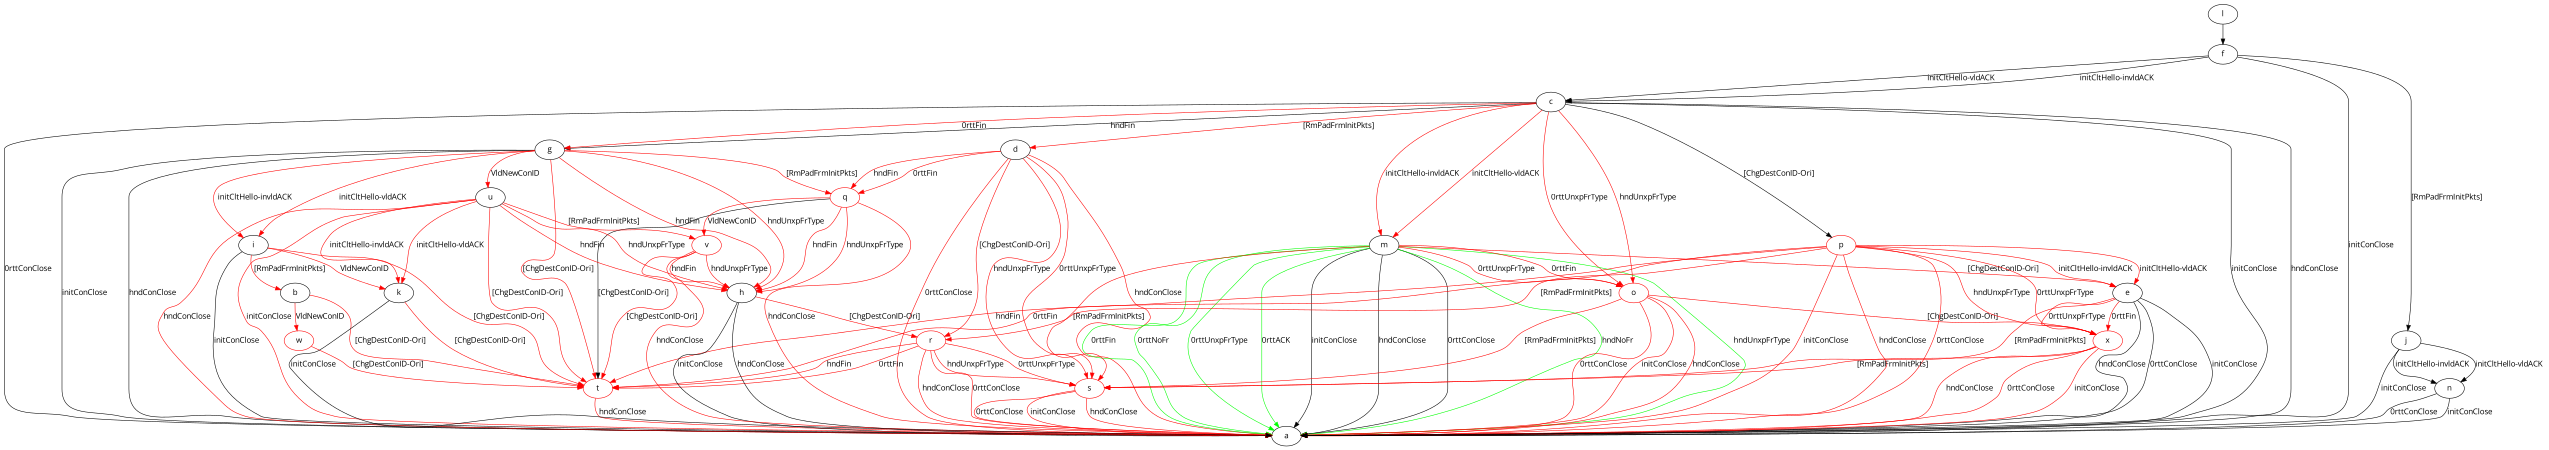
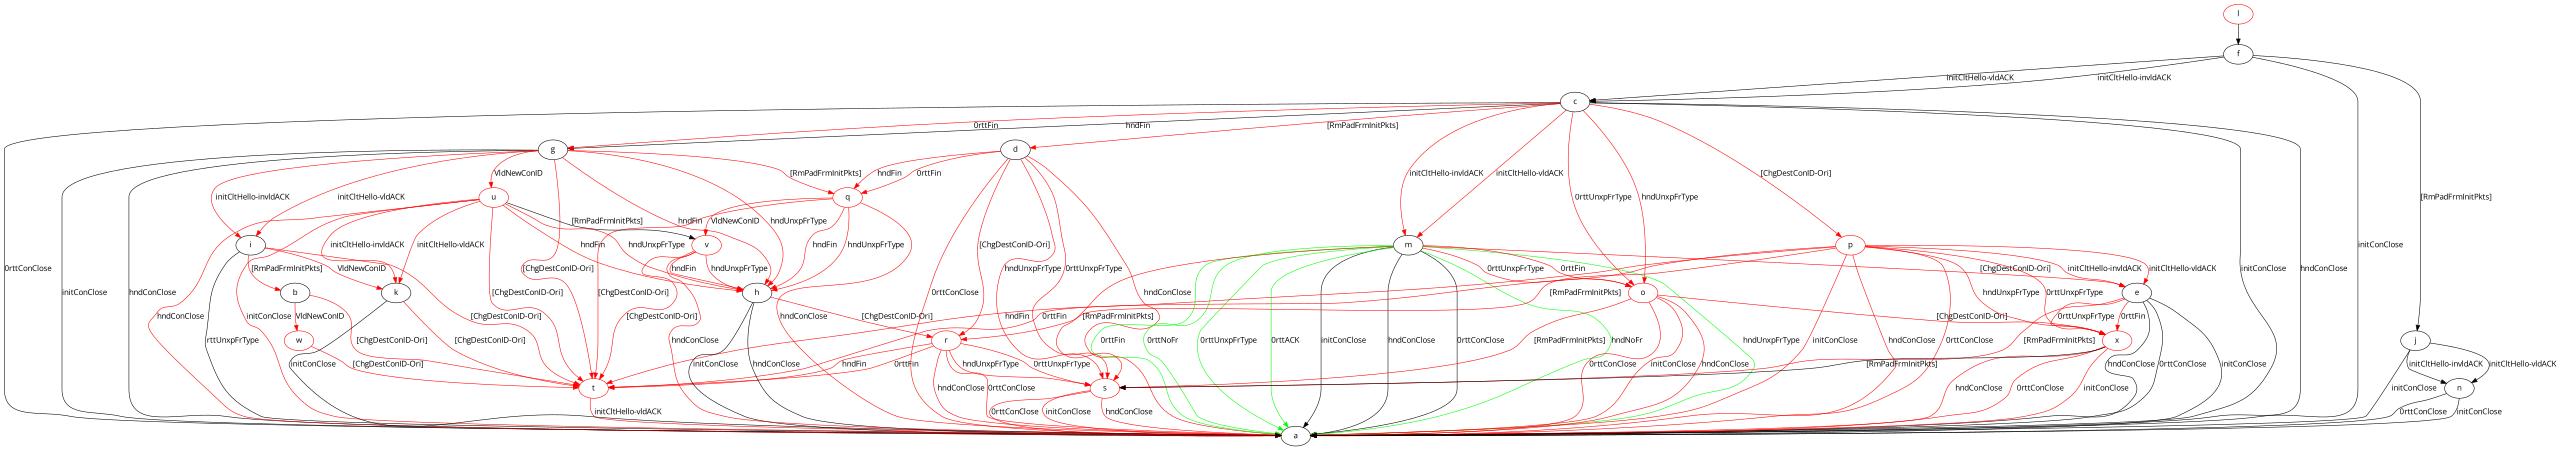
(2223, 14) -> (2238, 14)
(1703, 154) -> (1721, 152)
(490, 198) -> (494, 198)
(658, 227) -> (660, 227)
(609, 230) -> (606, 230)
(238, 341) -> (234, 341)
(1801, 368) -> (1788, 370)
(624, 412) -> (629, 412)
